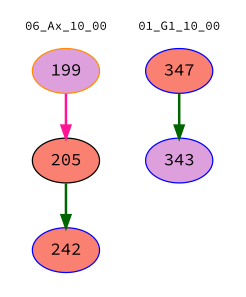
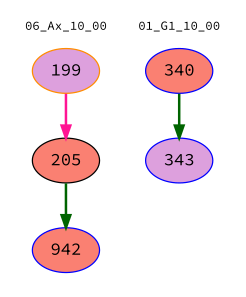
(179, 71) -> (179, 71)
(66, 250) -> (66, 250)
